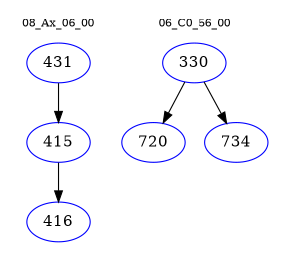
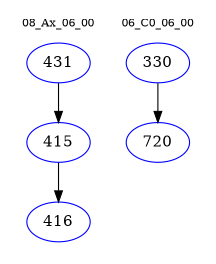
(195, 24) -> (158, 24)
(236, 142) -> none
